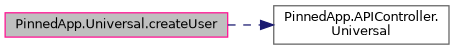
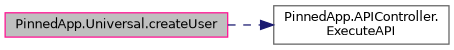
(361, 25) -> (361, 25)
